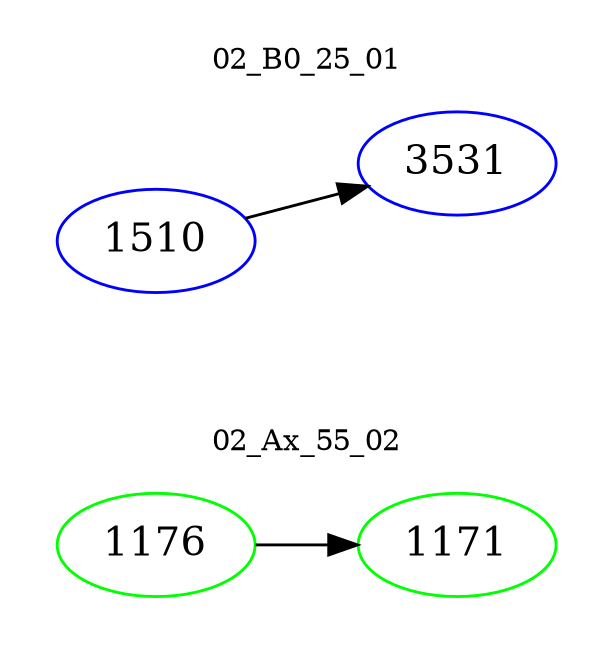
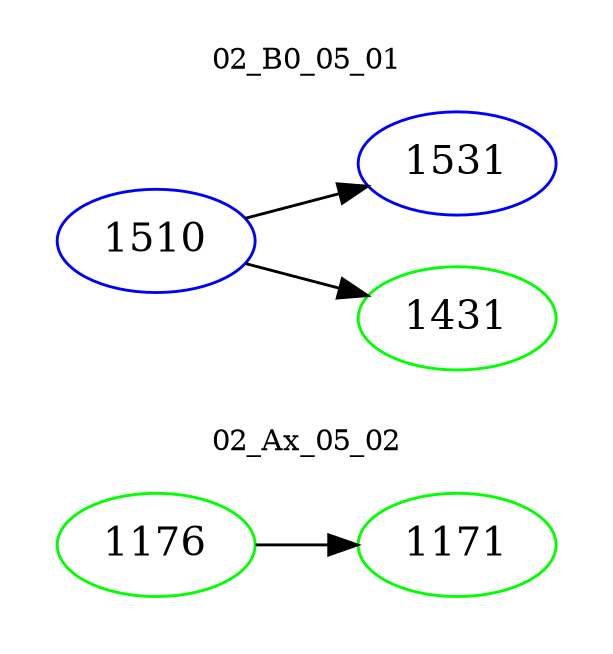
(307, 62) -> (307, 62)
(457, 163) -> (457, 163)
none -> (457, 318)
(307, 443) -> (307, 443)
